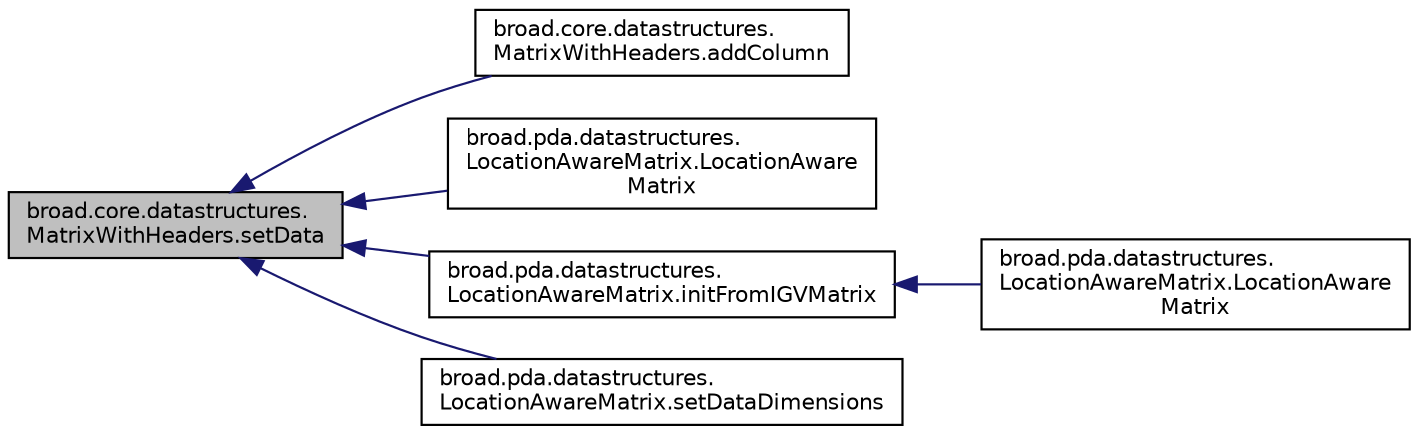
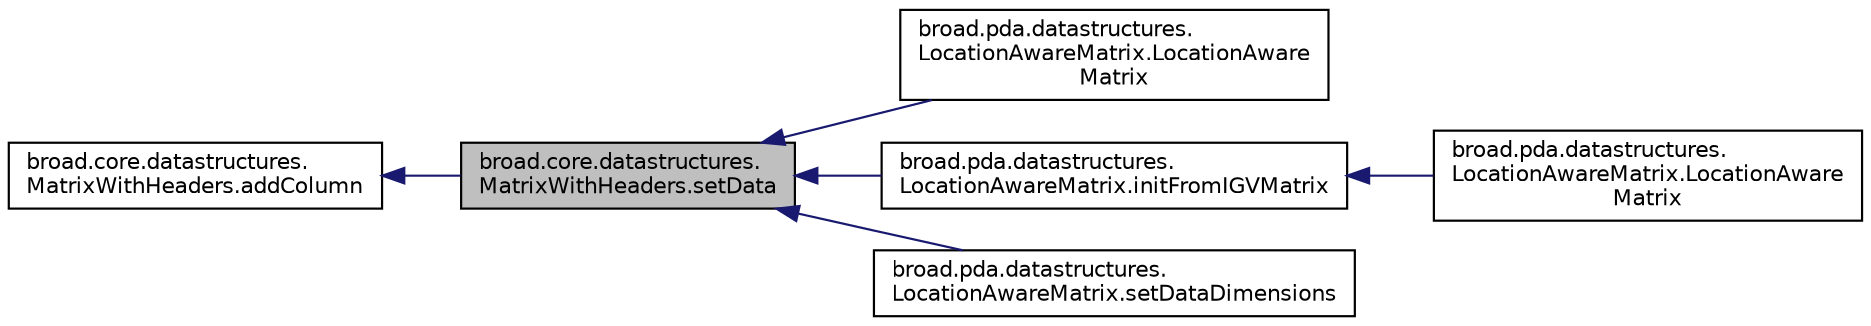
(368, 120) -> (432, 176)
